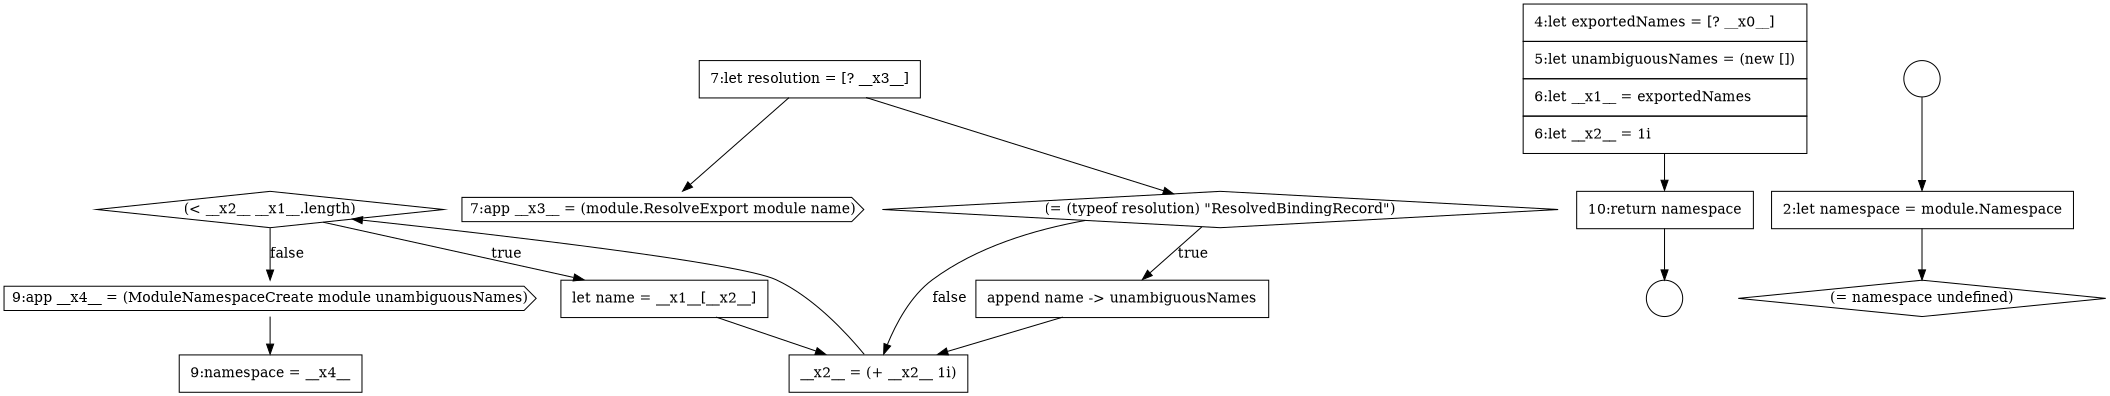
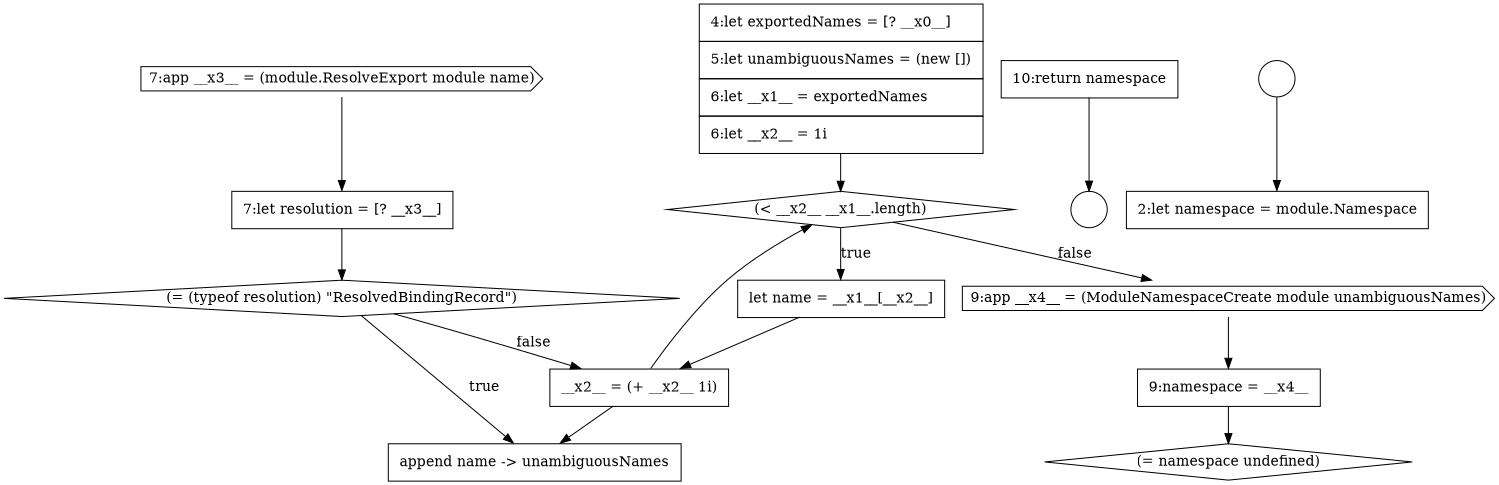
(740, 141) -> (342, 139)
(1665, 167) -> (841, 167)
(1922, 249) -> (1228, 420)
(1005, 334) -> (591, 422)
